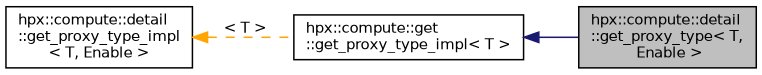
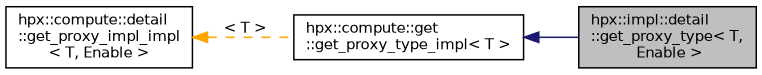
(99, 37) -> (99, 37)
(668, 37) -> (668, 37)
